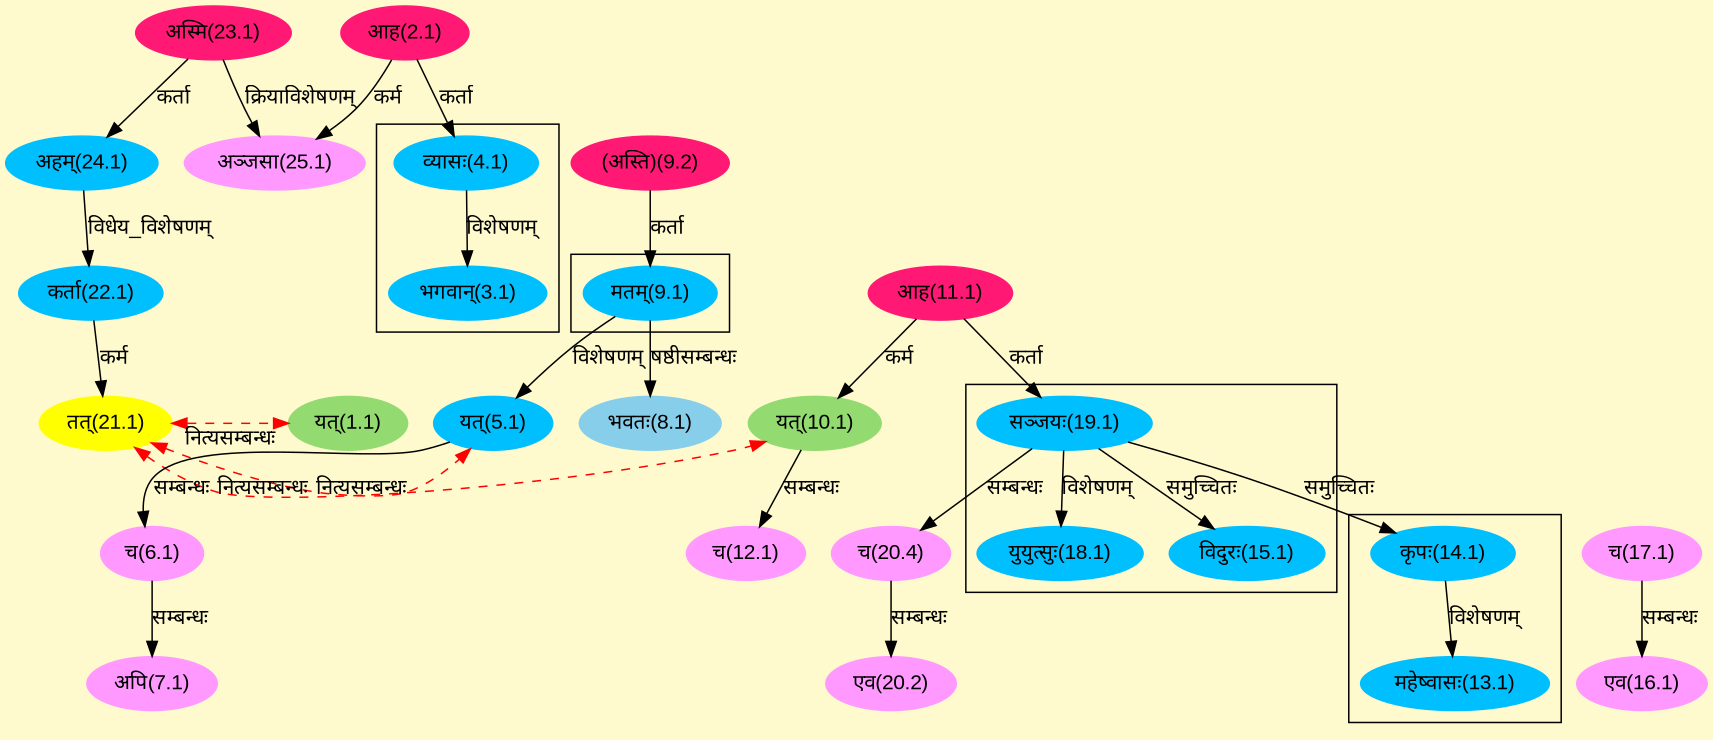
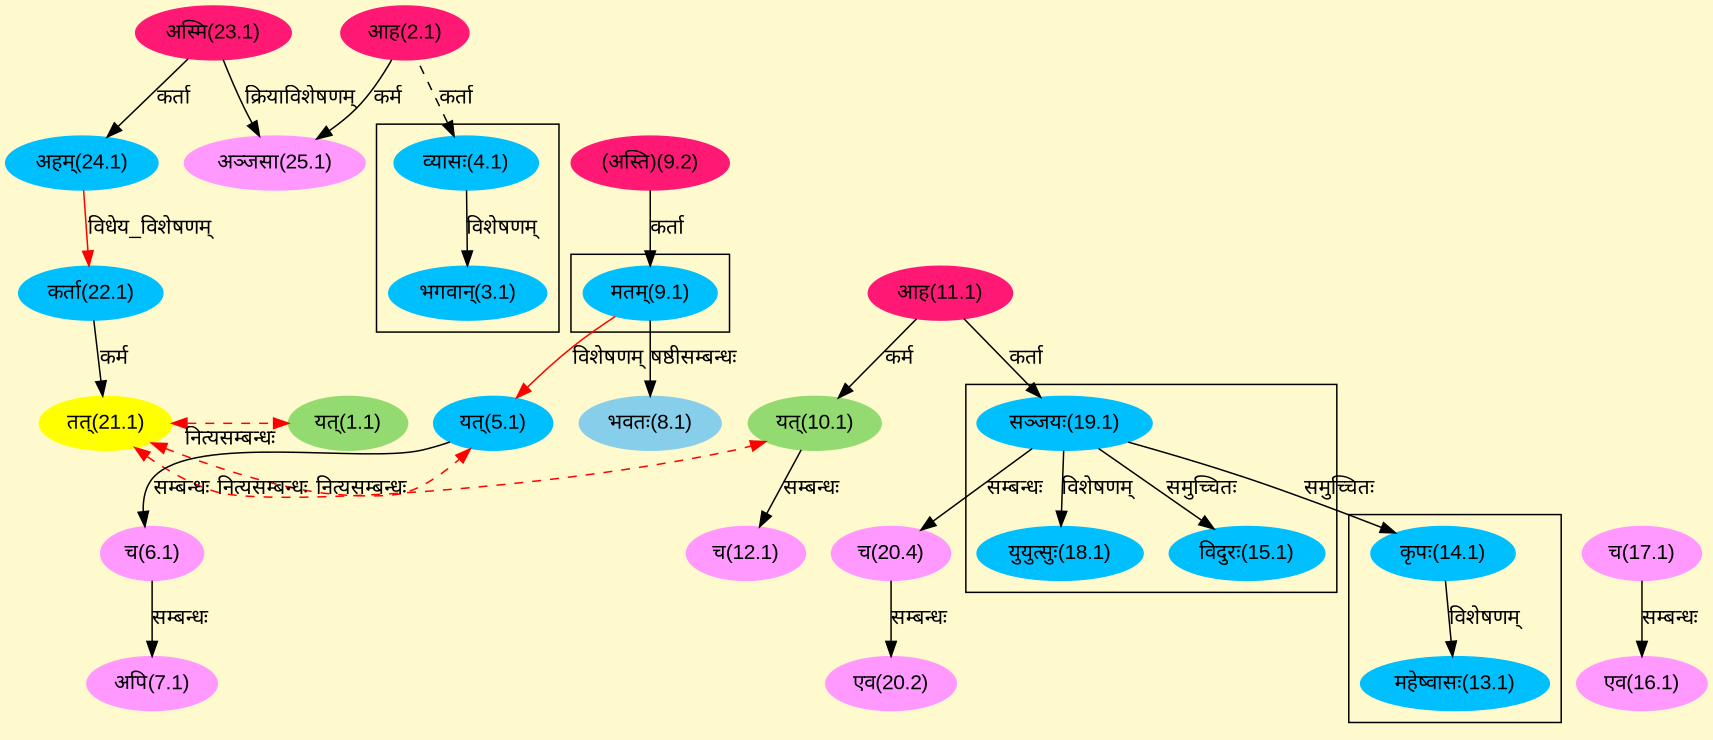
(432, 91) -> (432, 91)
(86, 221) -> (86, 221)
(569, 350) -> (569, 350)
